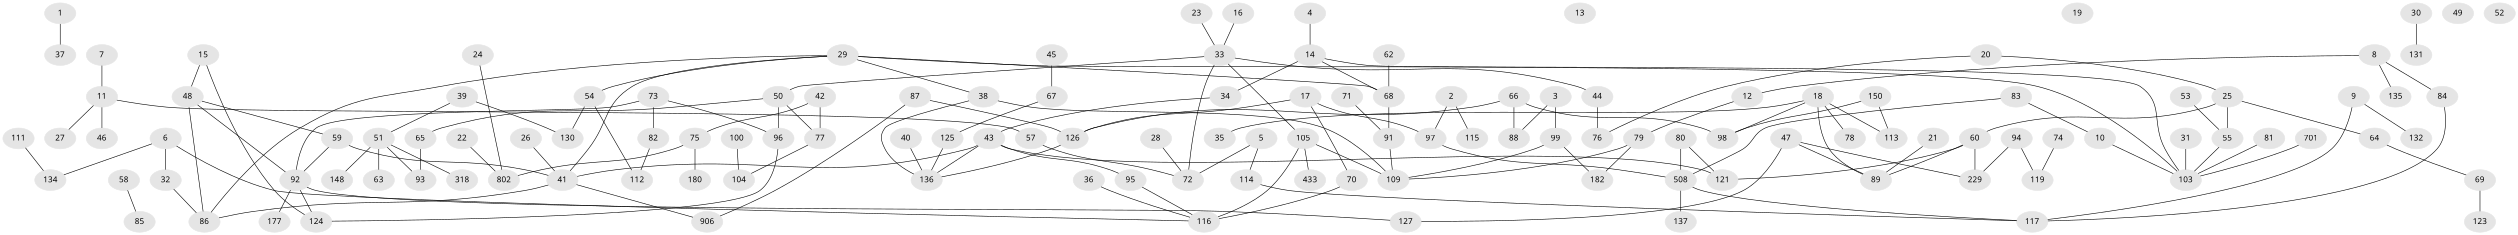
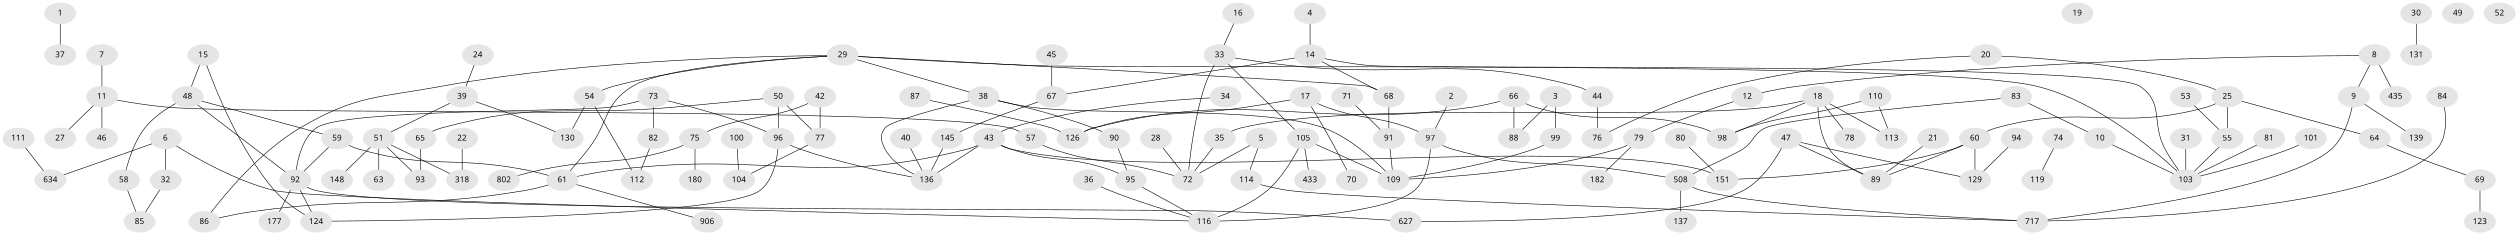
(1197, 13) -> none
(1580, 13) -> none
(1389, 55) -> none
(997, 71) -> none
(1269, 75) -> (1169, 78)
(2408, 76) -> (2364, 76)
(1875, 97) -> (1875, 97)
(2395, 97) -> (2395, 97)
(492, 123) -> (470, 76)
(526, 138) -> none
(948, 138) -> (948, 138)
none -> (1114, 138)
(1472, 138) -> none
(2311, 138) -> (2311, 138)
(2416, 138) -> (2416, 138)
(1570, 153) -> none
none -> (1205, 158)
(483, 159) -> (462, 159)
(1681, 159) -> none
(2027, 159) -> none
(196, 162) -> (143, 131)
(821, 163) -> none
(1002, 164) -> (847, 163)
(50, 180) -> (50, 180)
(562, 180) -> (562, 180)
(1722, 180) -> (1722, 180)
(1975, 180) -> (1975, 180)
(185, 201) -> (153, 201)
(1280, 205) -> (1342, 212)
(1406, 222) -> (1406, 222)
(2032, 222) -> (2032, 222)
